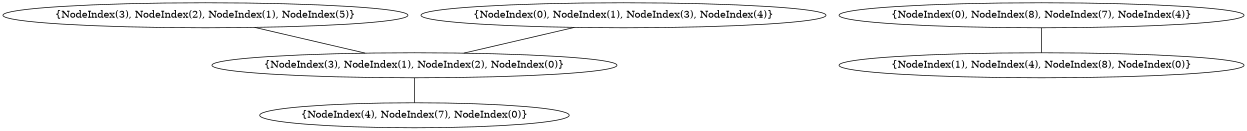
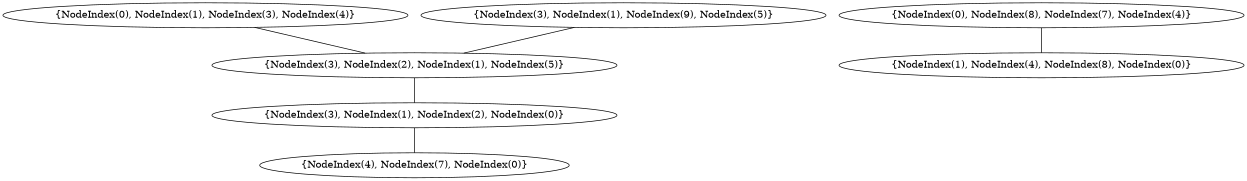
none -> (623, 15)
(519, 40) -> (310, 40)
